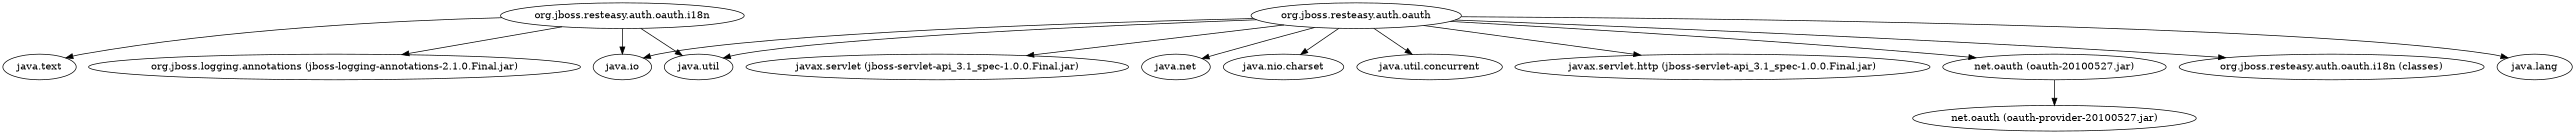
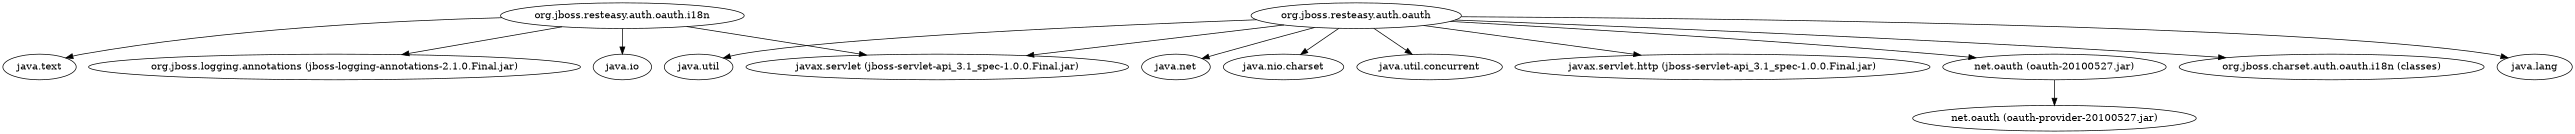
(951, 29) -> none
(659, 40) -> (773, 40)
(2332, 67) -> (2332, 67)
